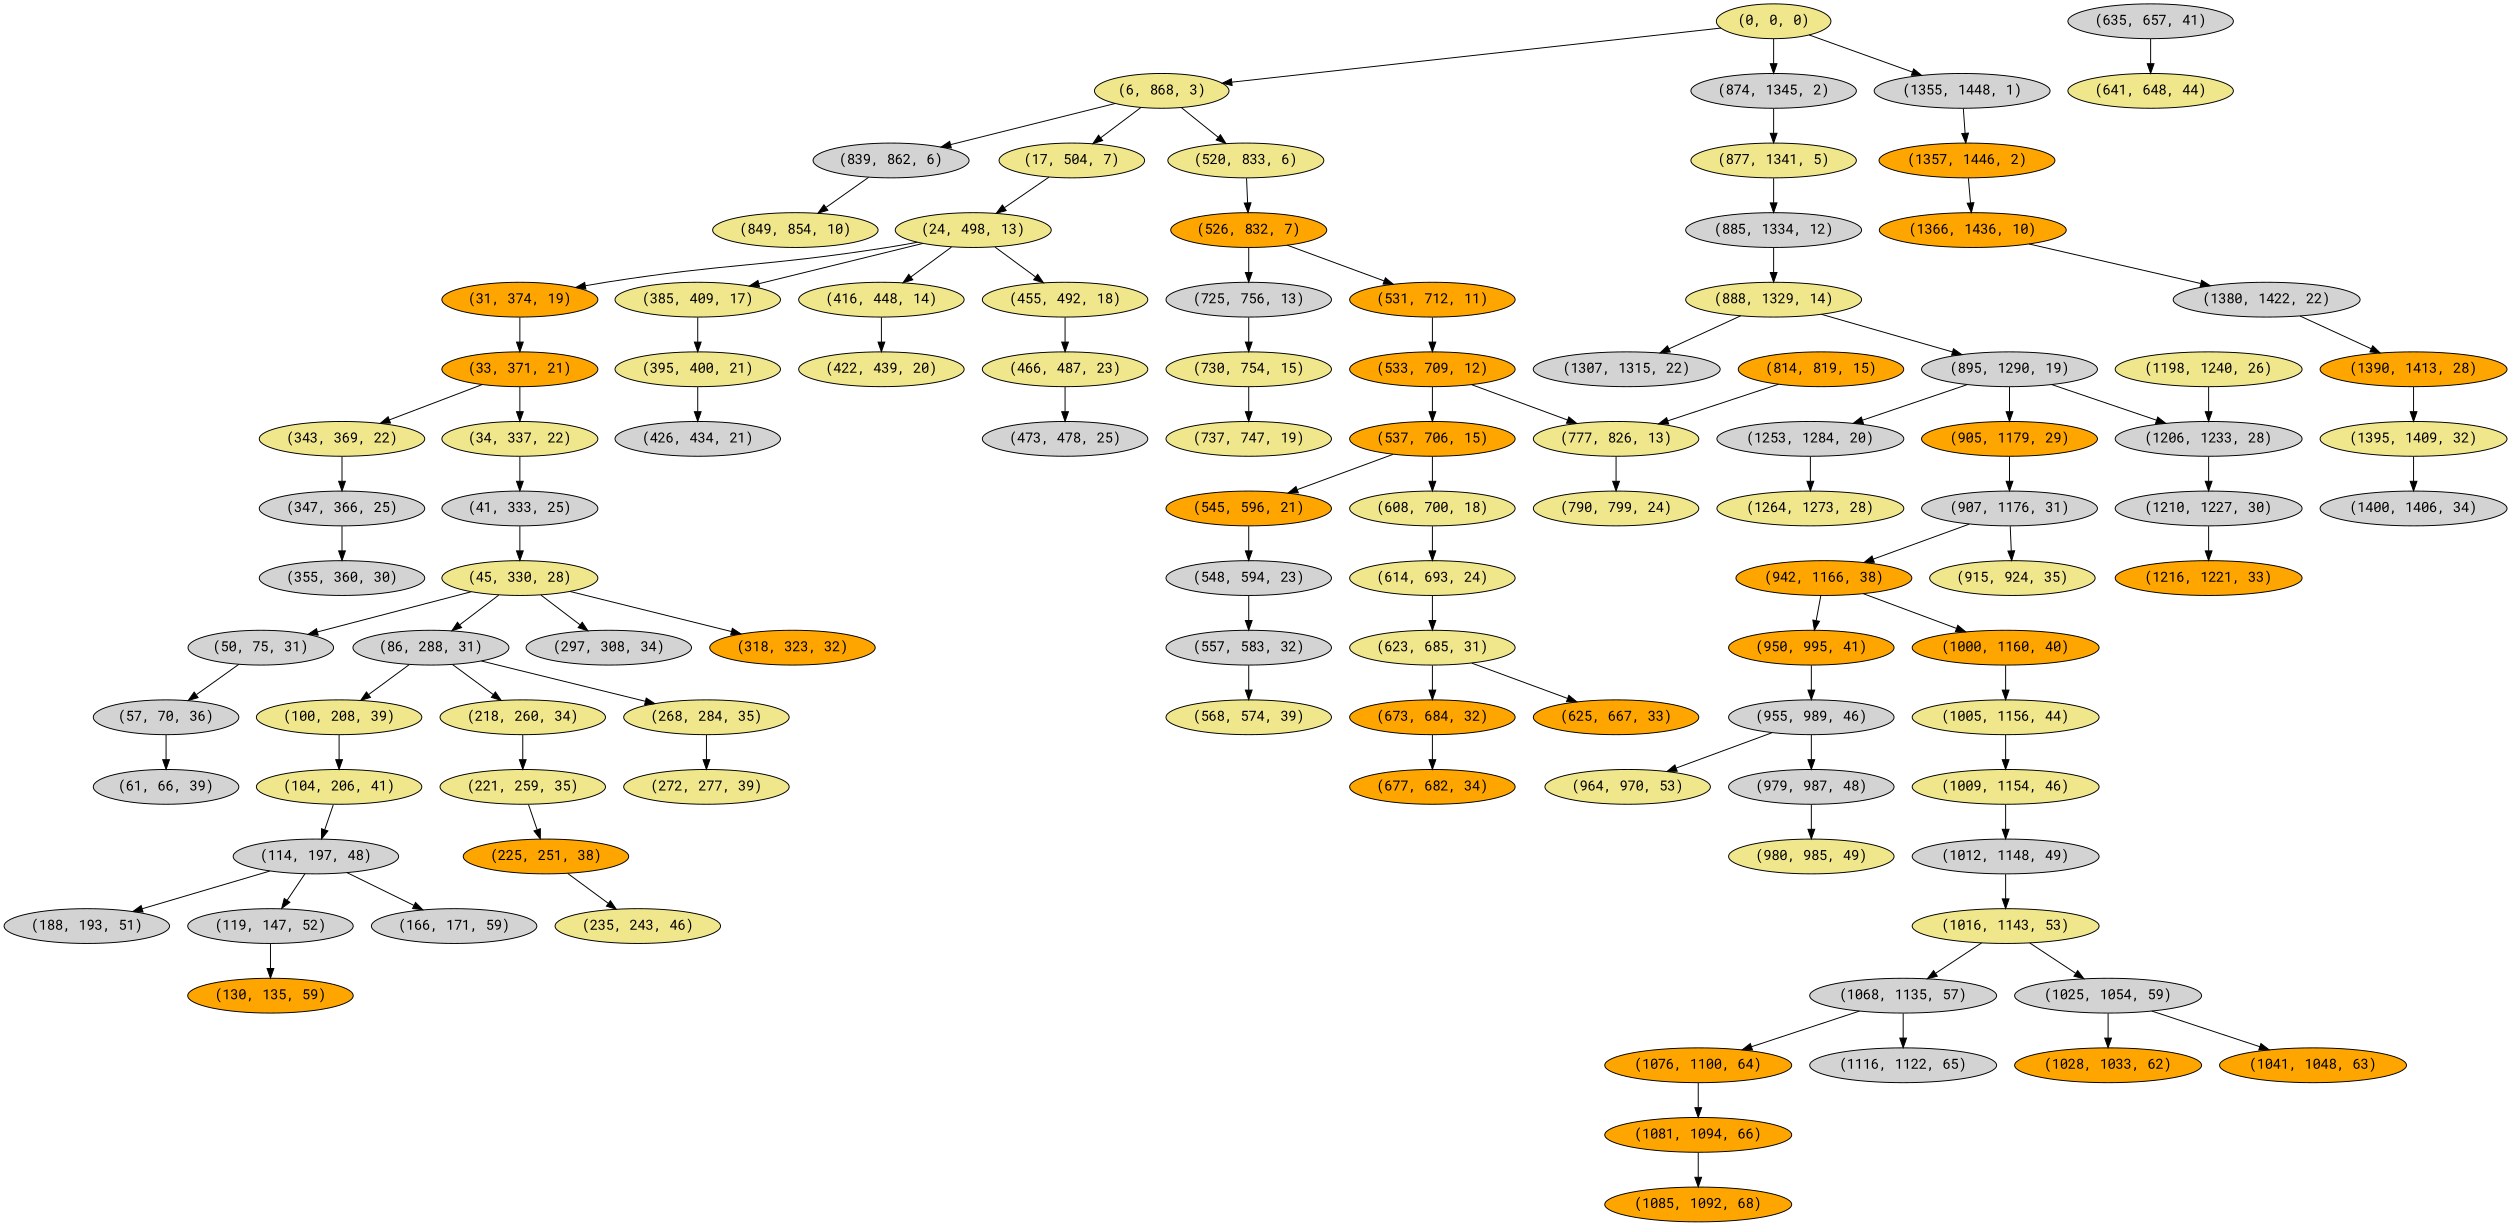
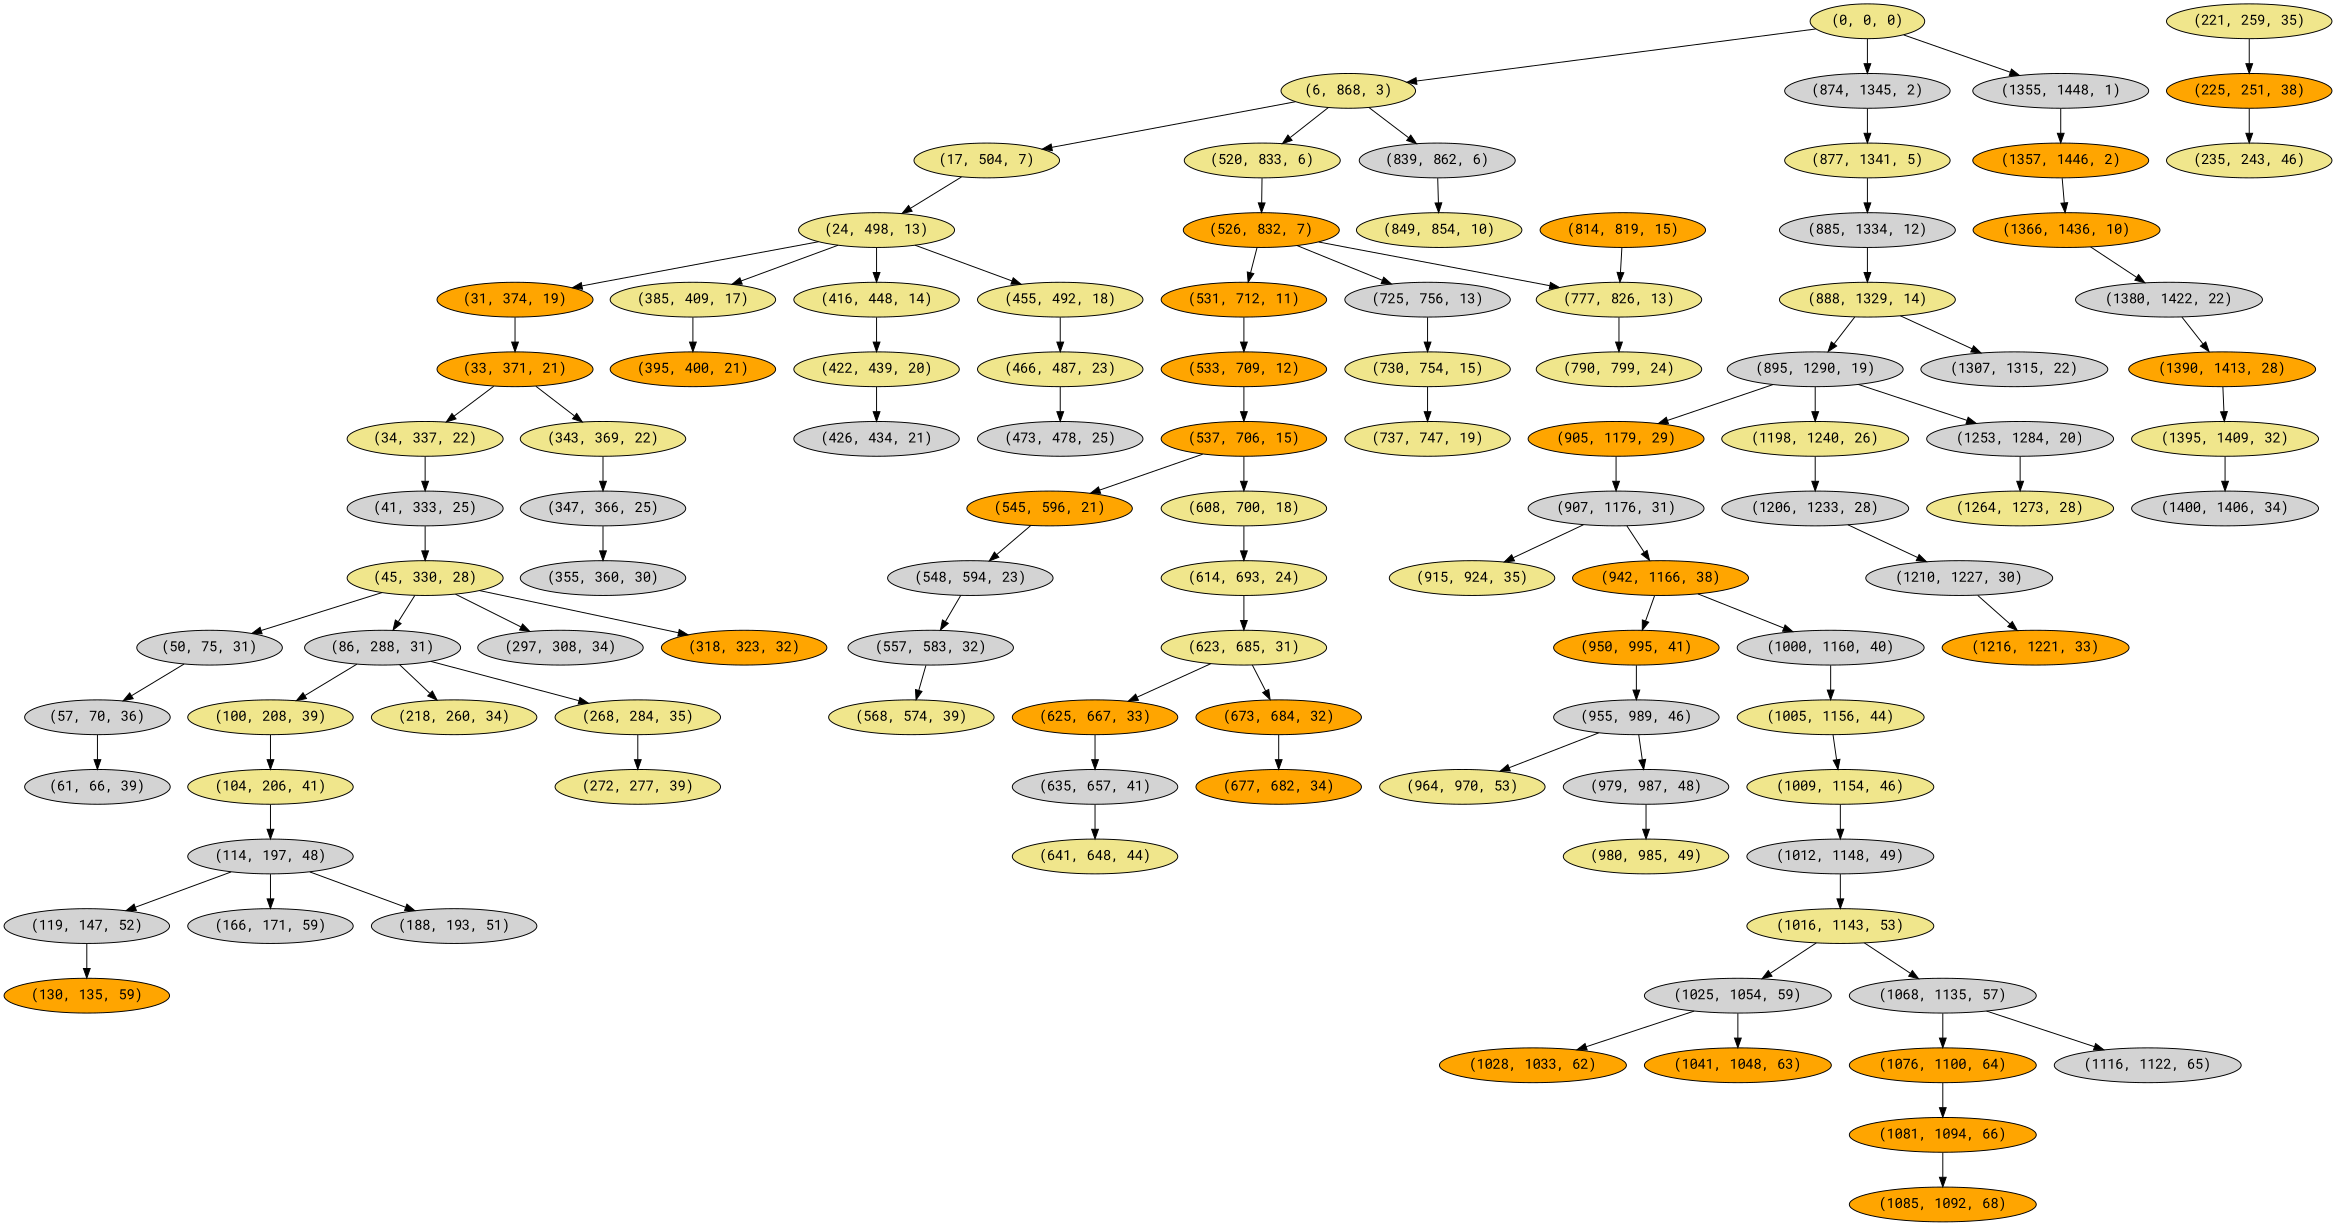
(698, 369) -> (693, 369)
(698, 399) -> (877, 399)
(1520, 402) -> (1434, 264)
(2104, 402) -> (1815, 399)
(2006, 648) -> (1831, 648)
(523, 747) -> none
none -> (1095, 747)
